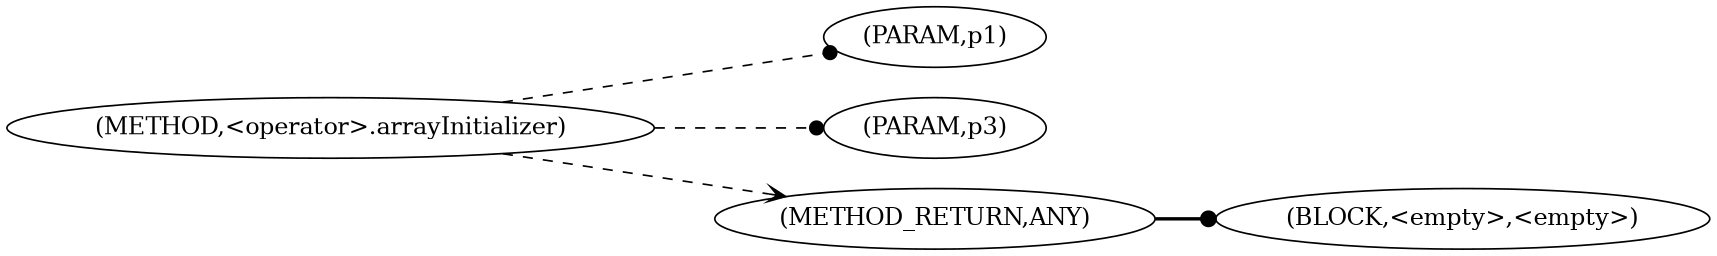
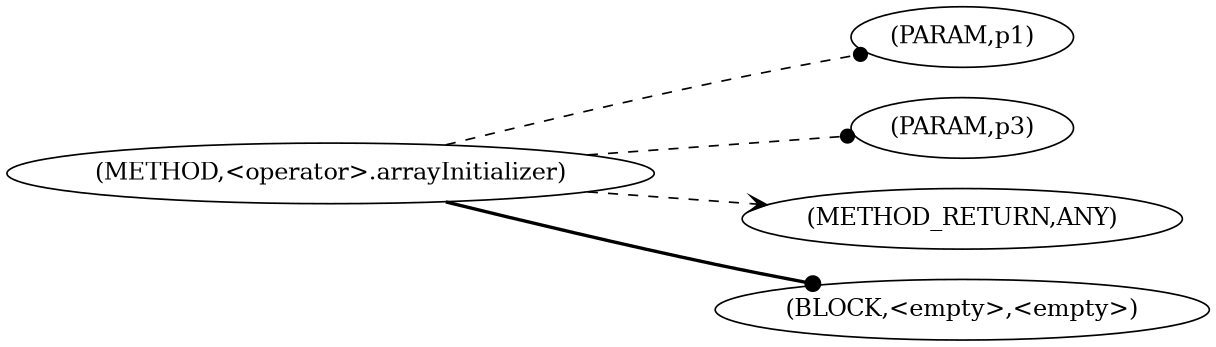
(1178, 219) -> (625, 245)
